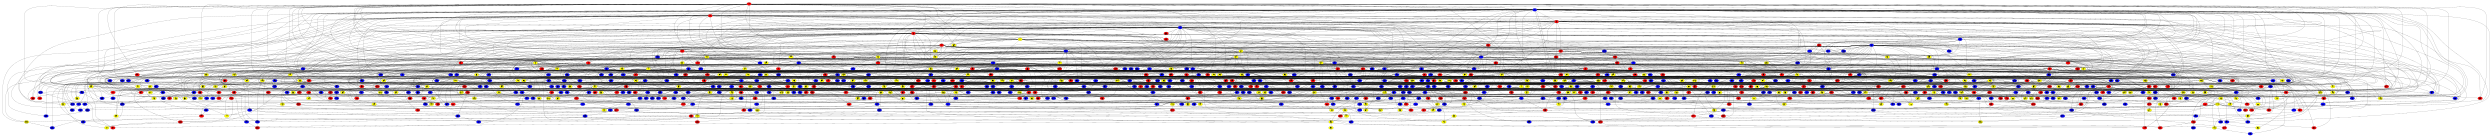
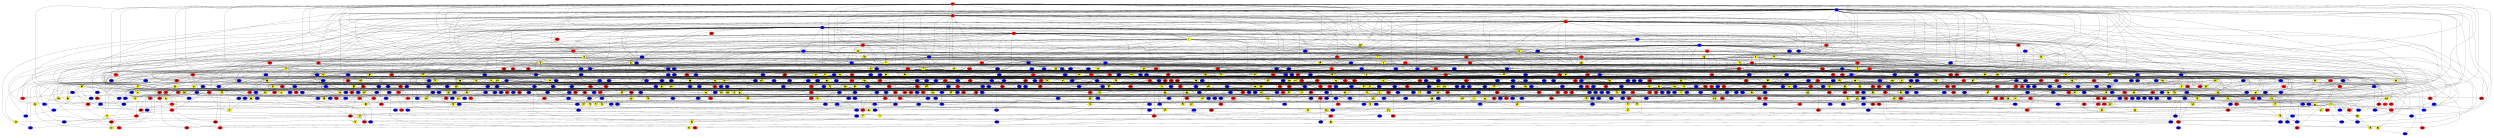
(570, 87) -> none
none -> (1109, 87)
